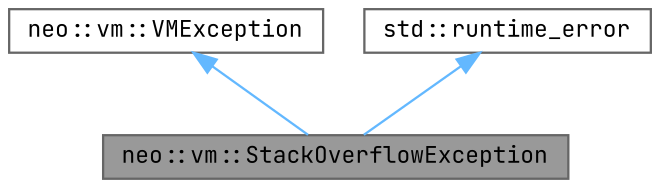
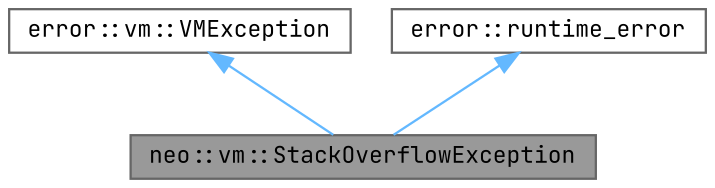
(166, 31) -> (180, 31)
(508, 31) -> (549, 31)
